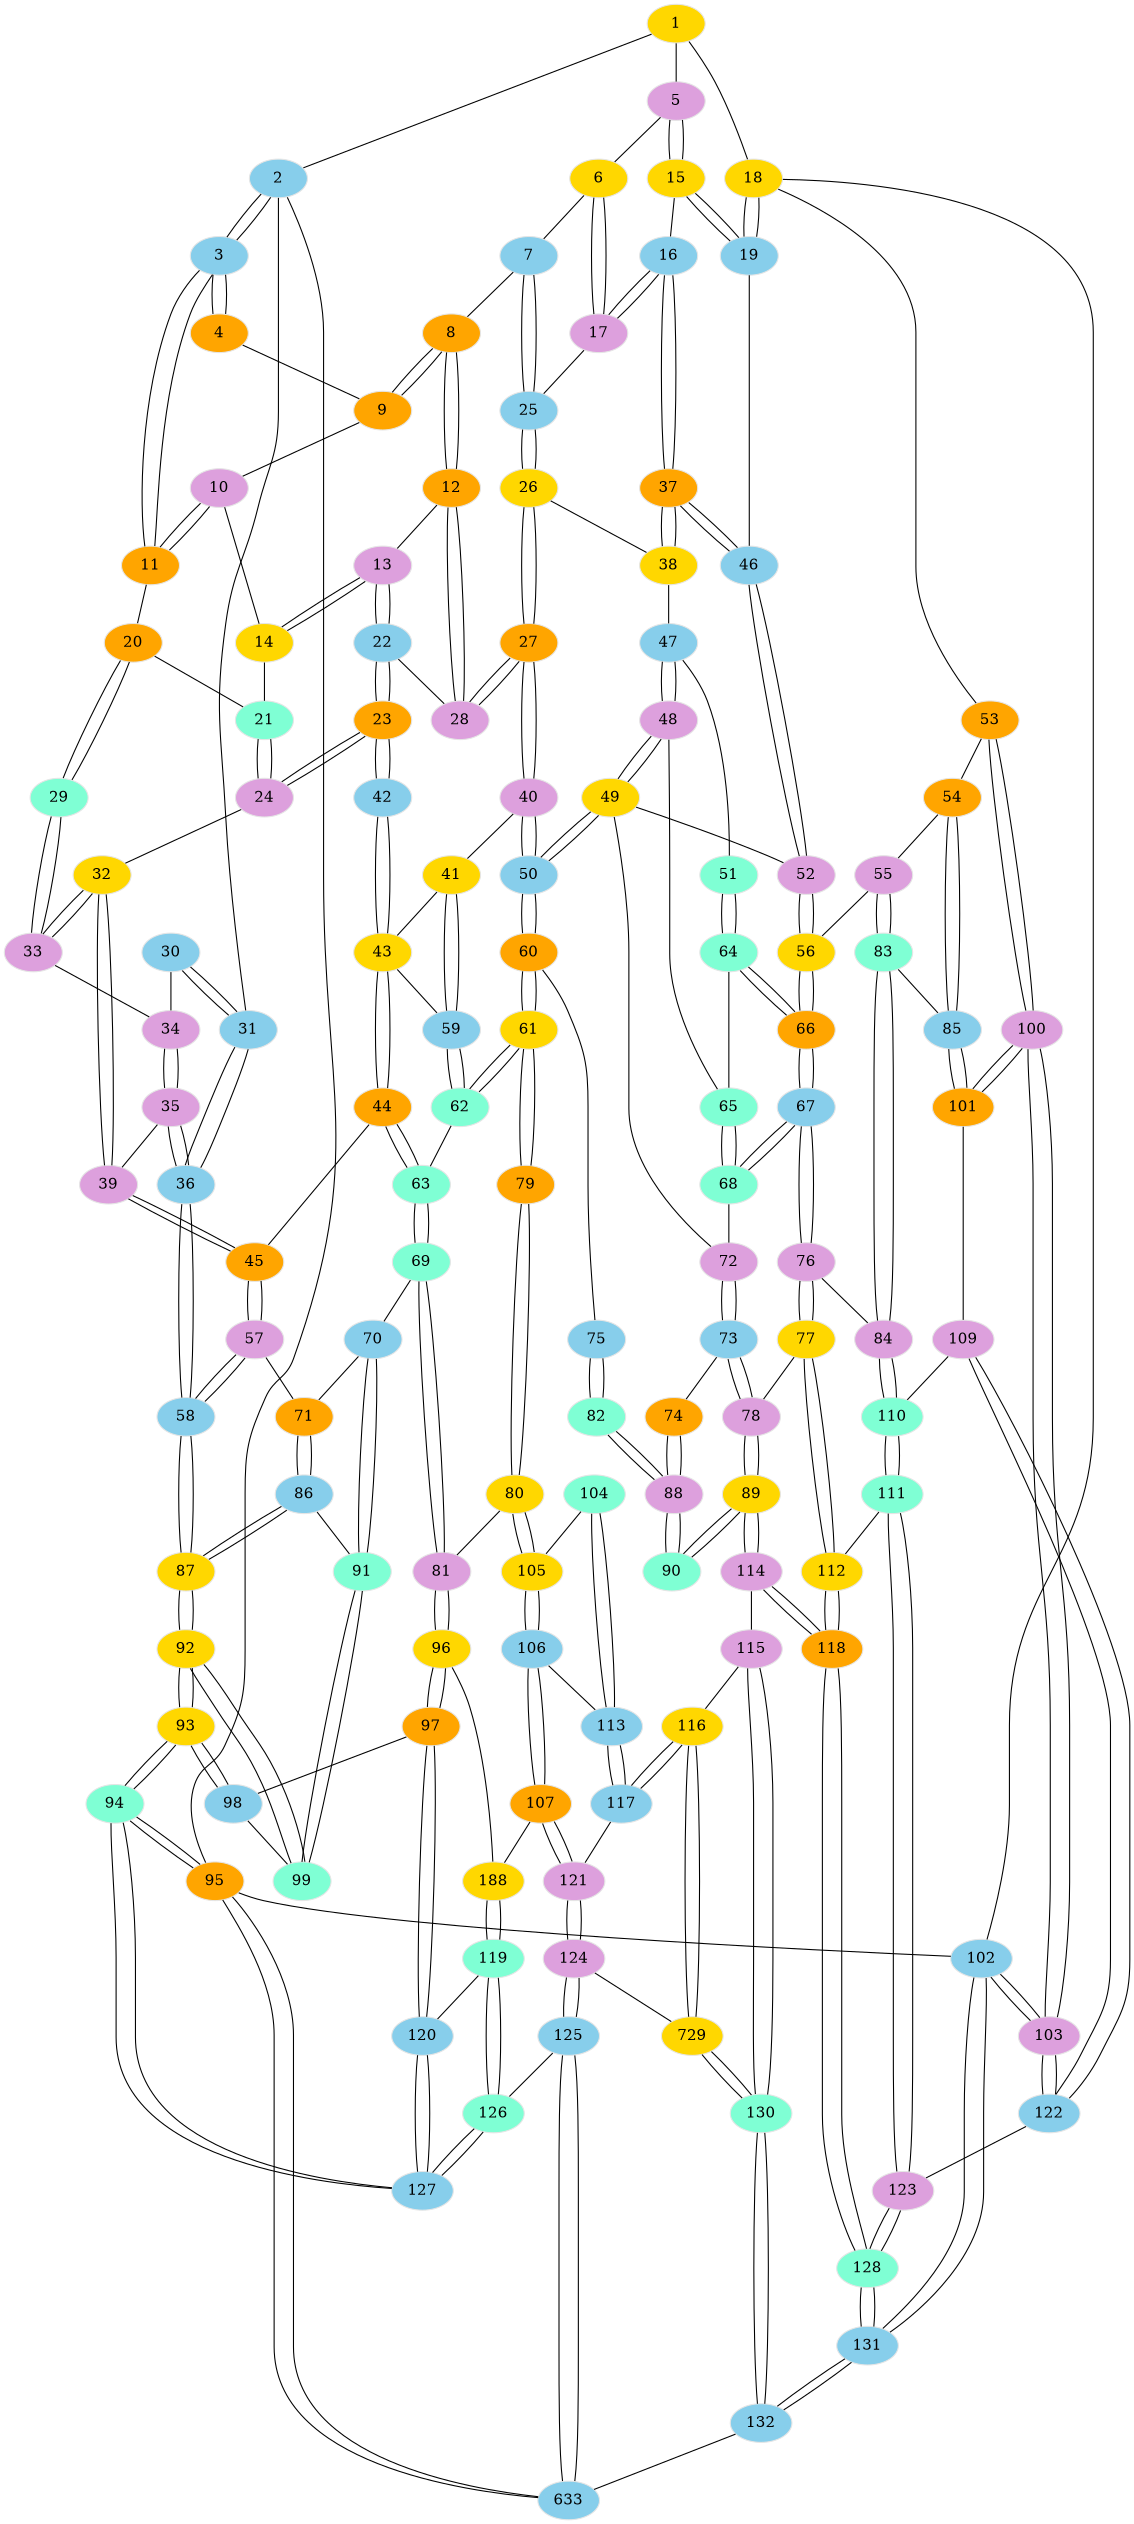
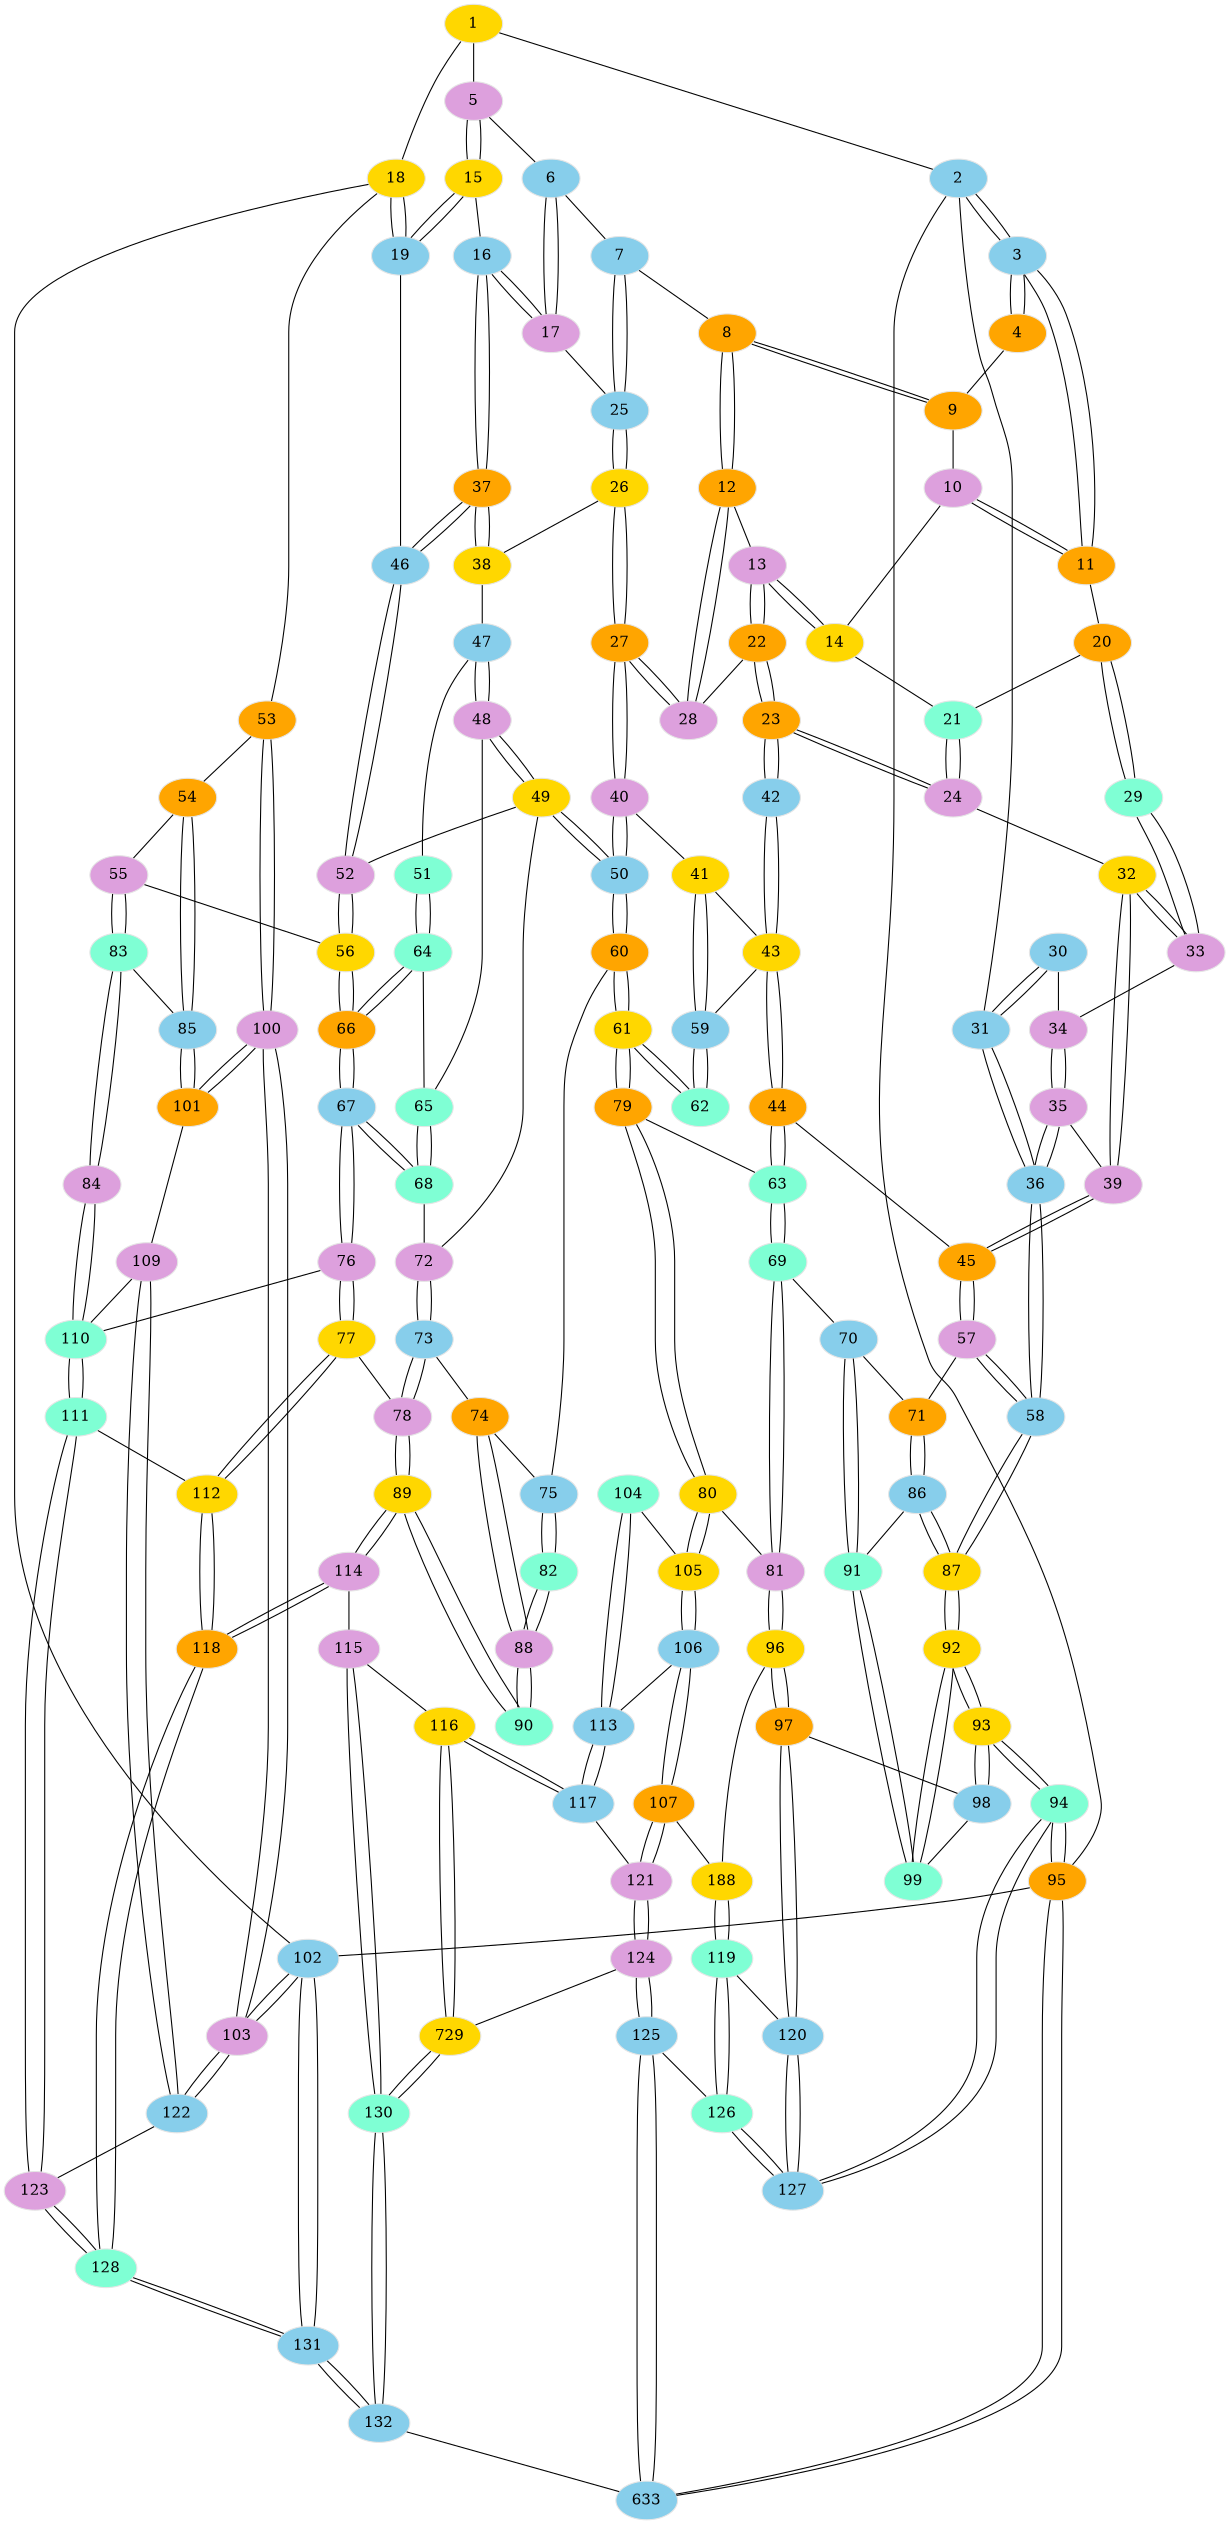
(599, 178) -> (551, 178)
(383, 643) -> (757, 643)
(441, 1146) -> (700, 1146)
(845, 1301) -> (212, 1301)
none -> (514, 1456)
